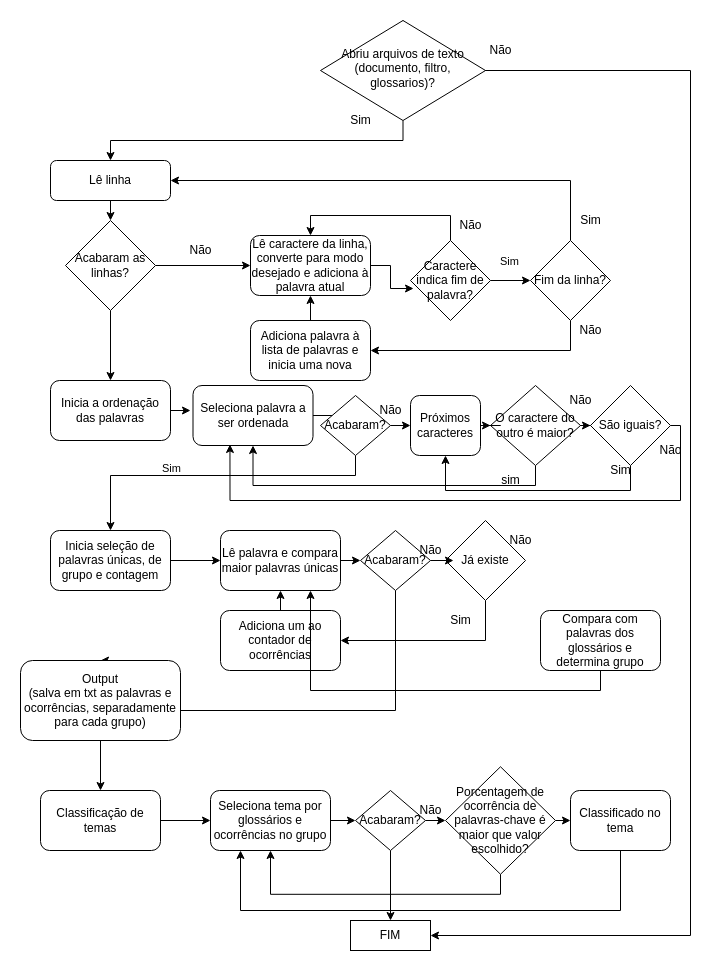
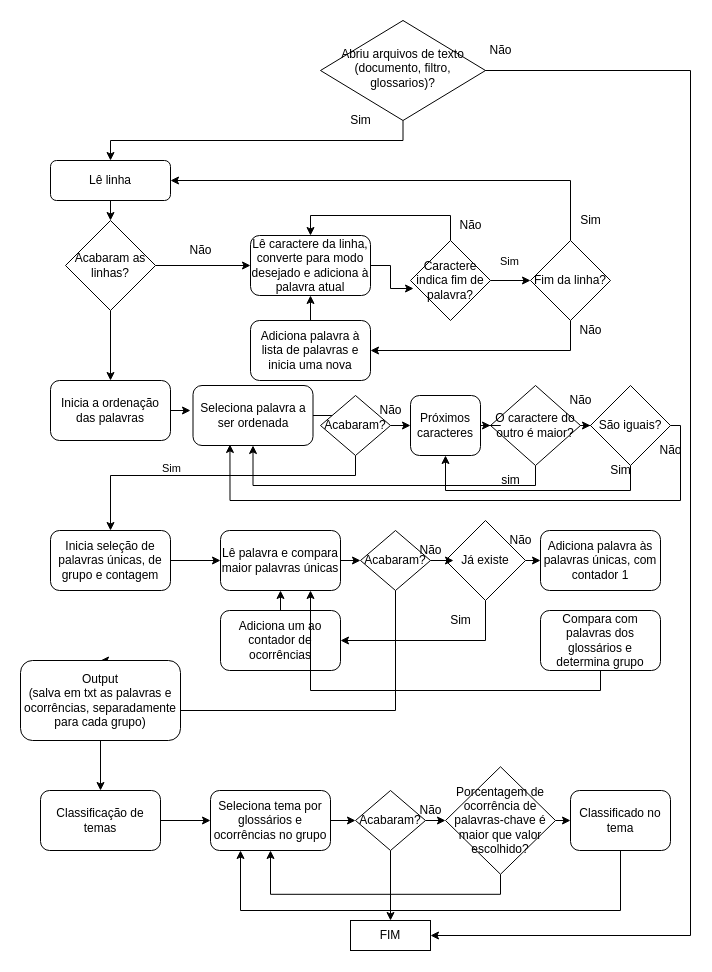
none -> (530, 561)
none -> (601, 561)
